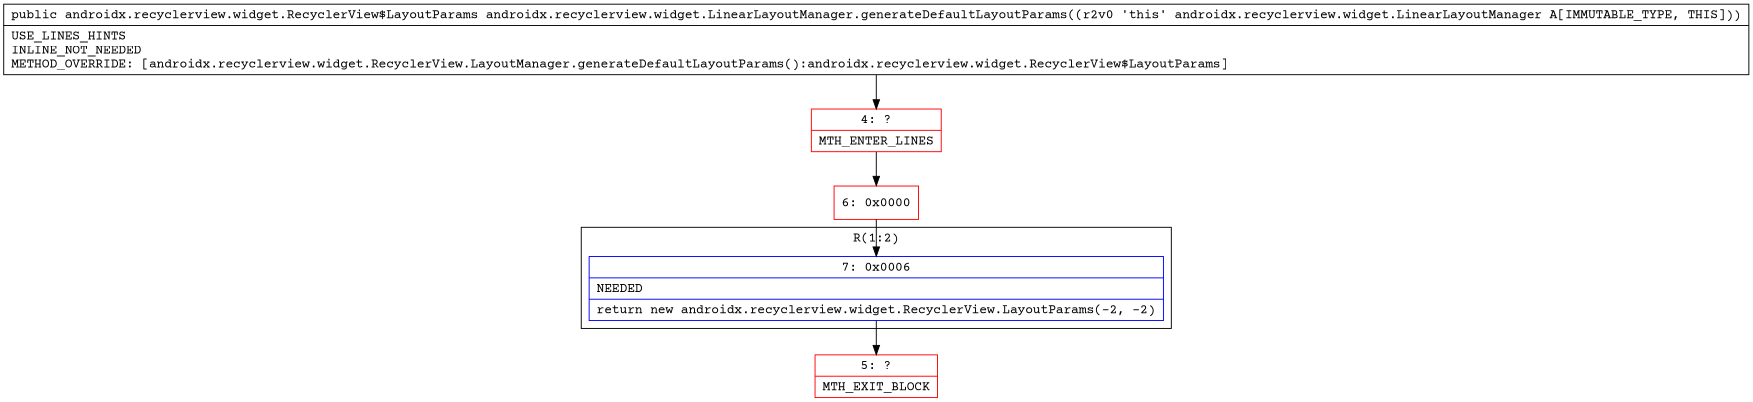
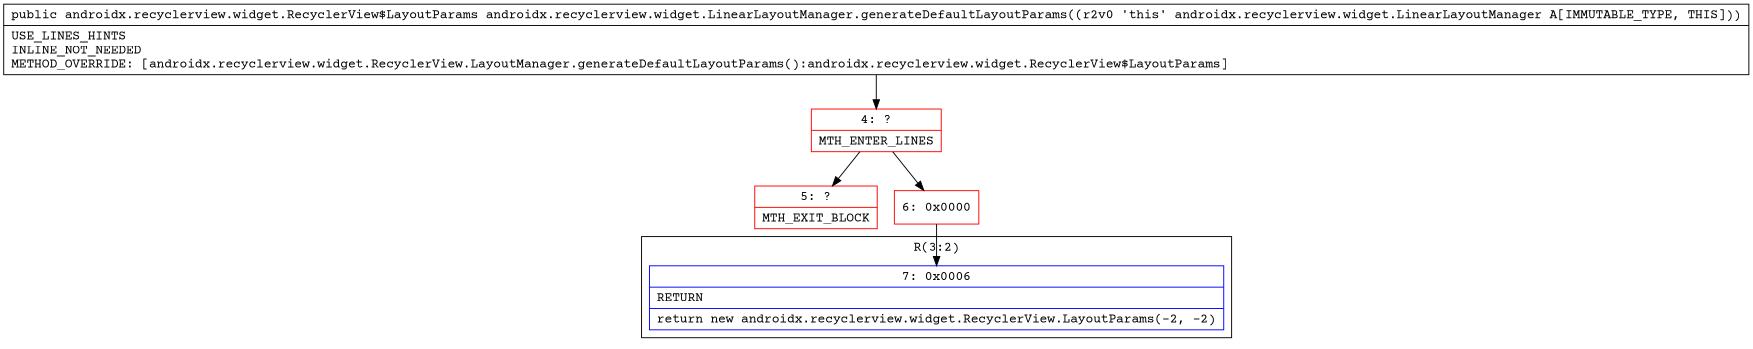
(876, 238) -> (937, 247)
(620, 288) -> (680, 297)
(876, 334) -> (849, 165)
